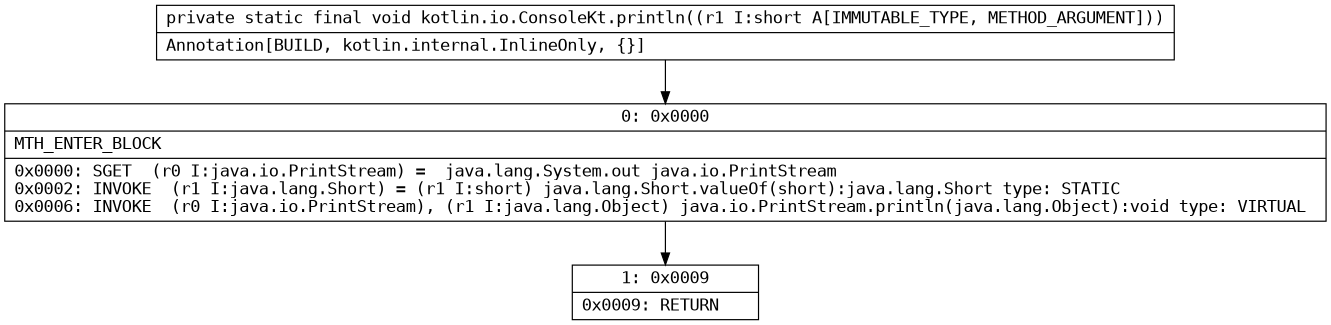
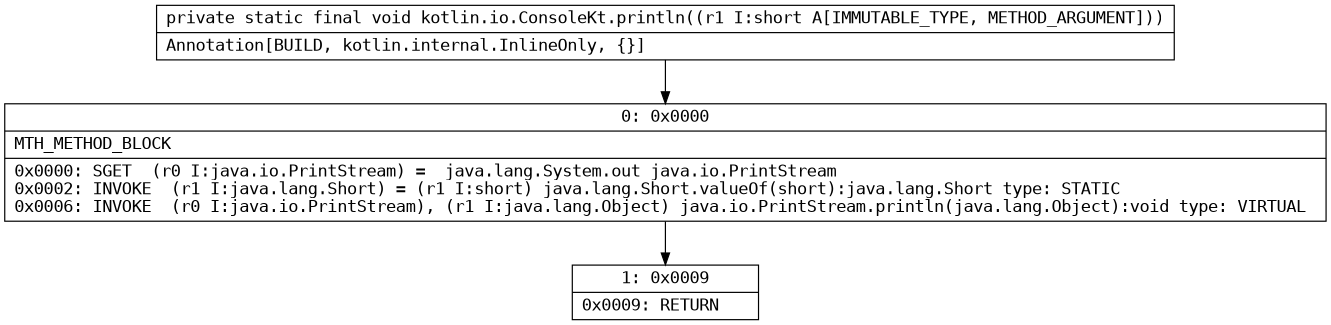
(88, 144) -> (93, 144)
